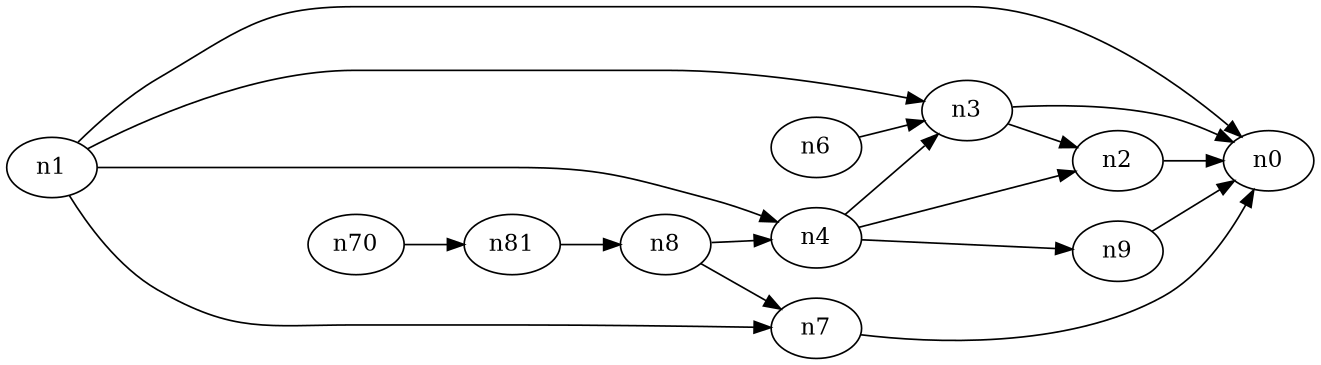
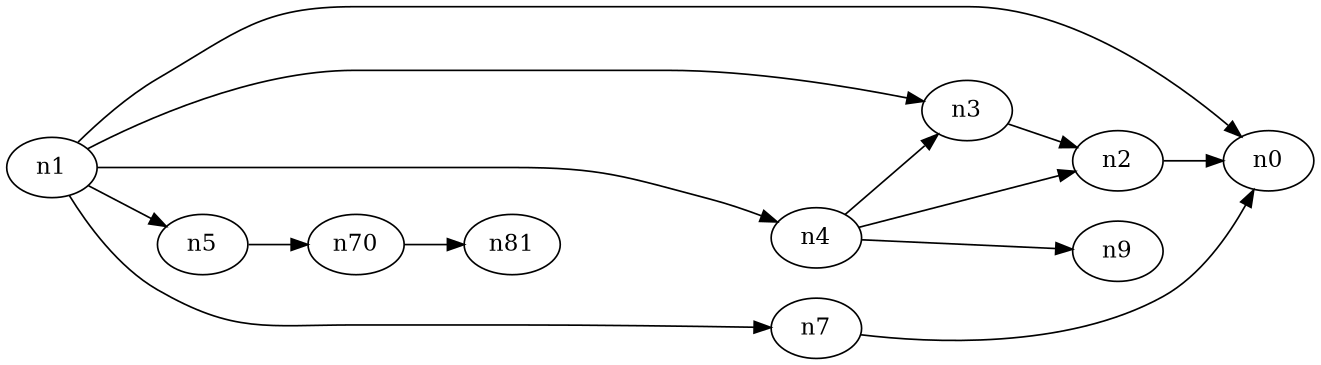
(1117, 109) -> none
(816, 147) -> none
(1186, 210) -> none
none -> (203, 245)
(666, 245) -> none
